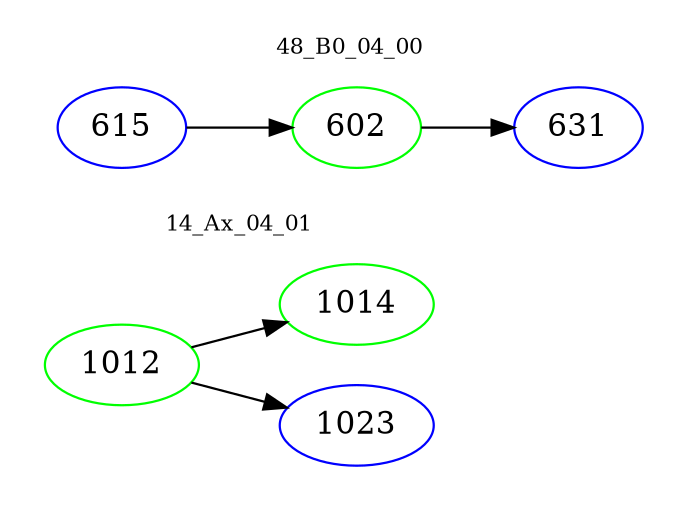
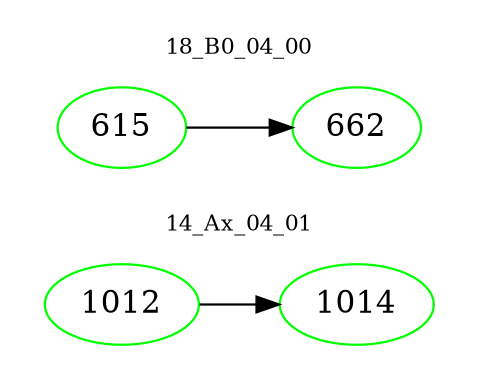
(350, 48) -> (239, 48)
(122, 128) -> (122, 128)
(357, 128) -> (357, 128)
(579, 128) -> none
(357, 425) -> none
